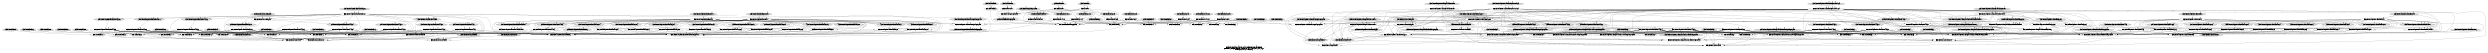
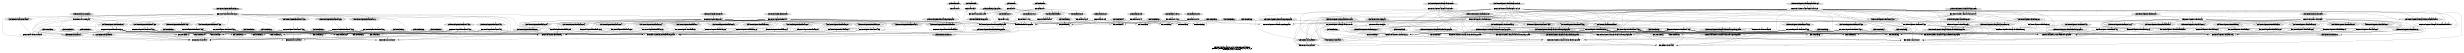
none -> (210, 25)
